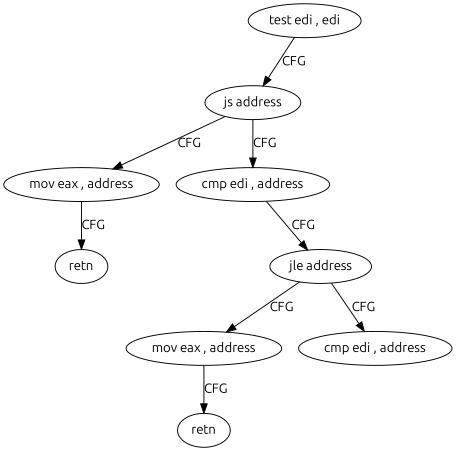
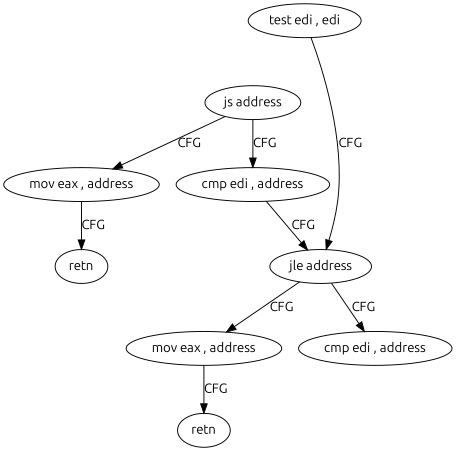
(281, 58) -> (337, 138)
